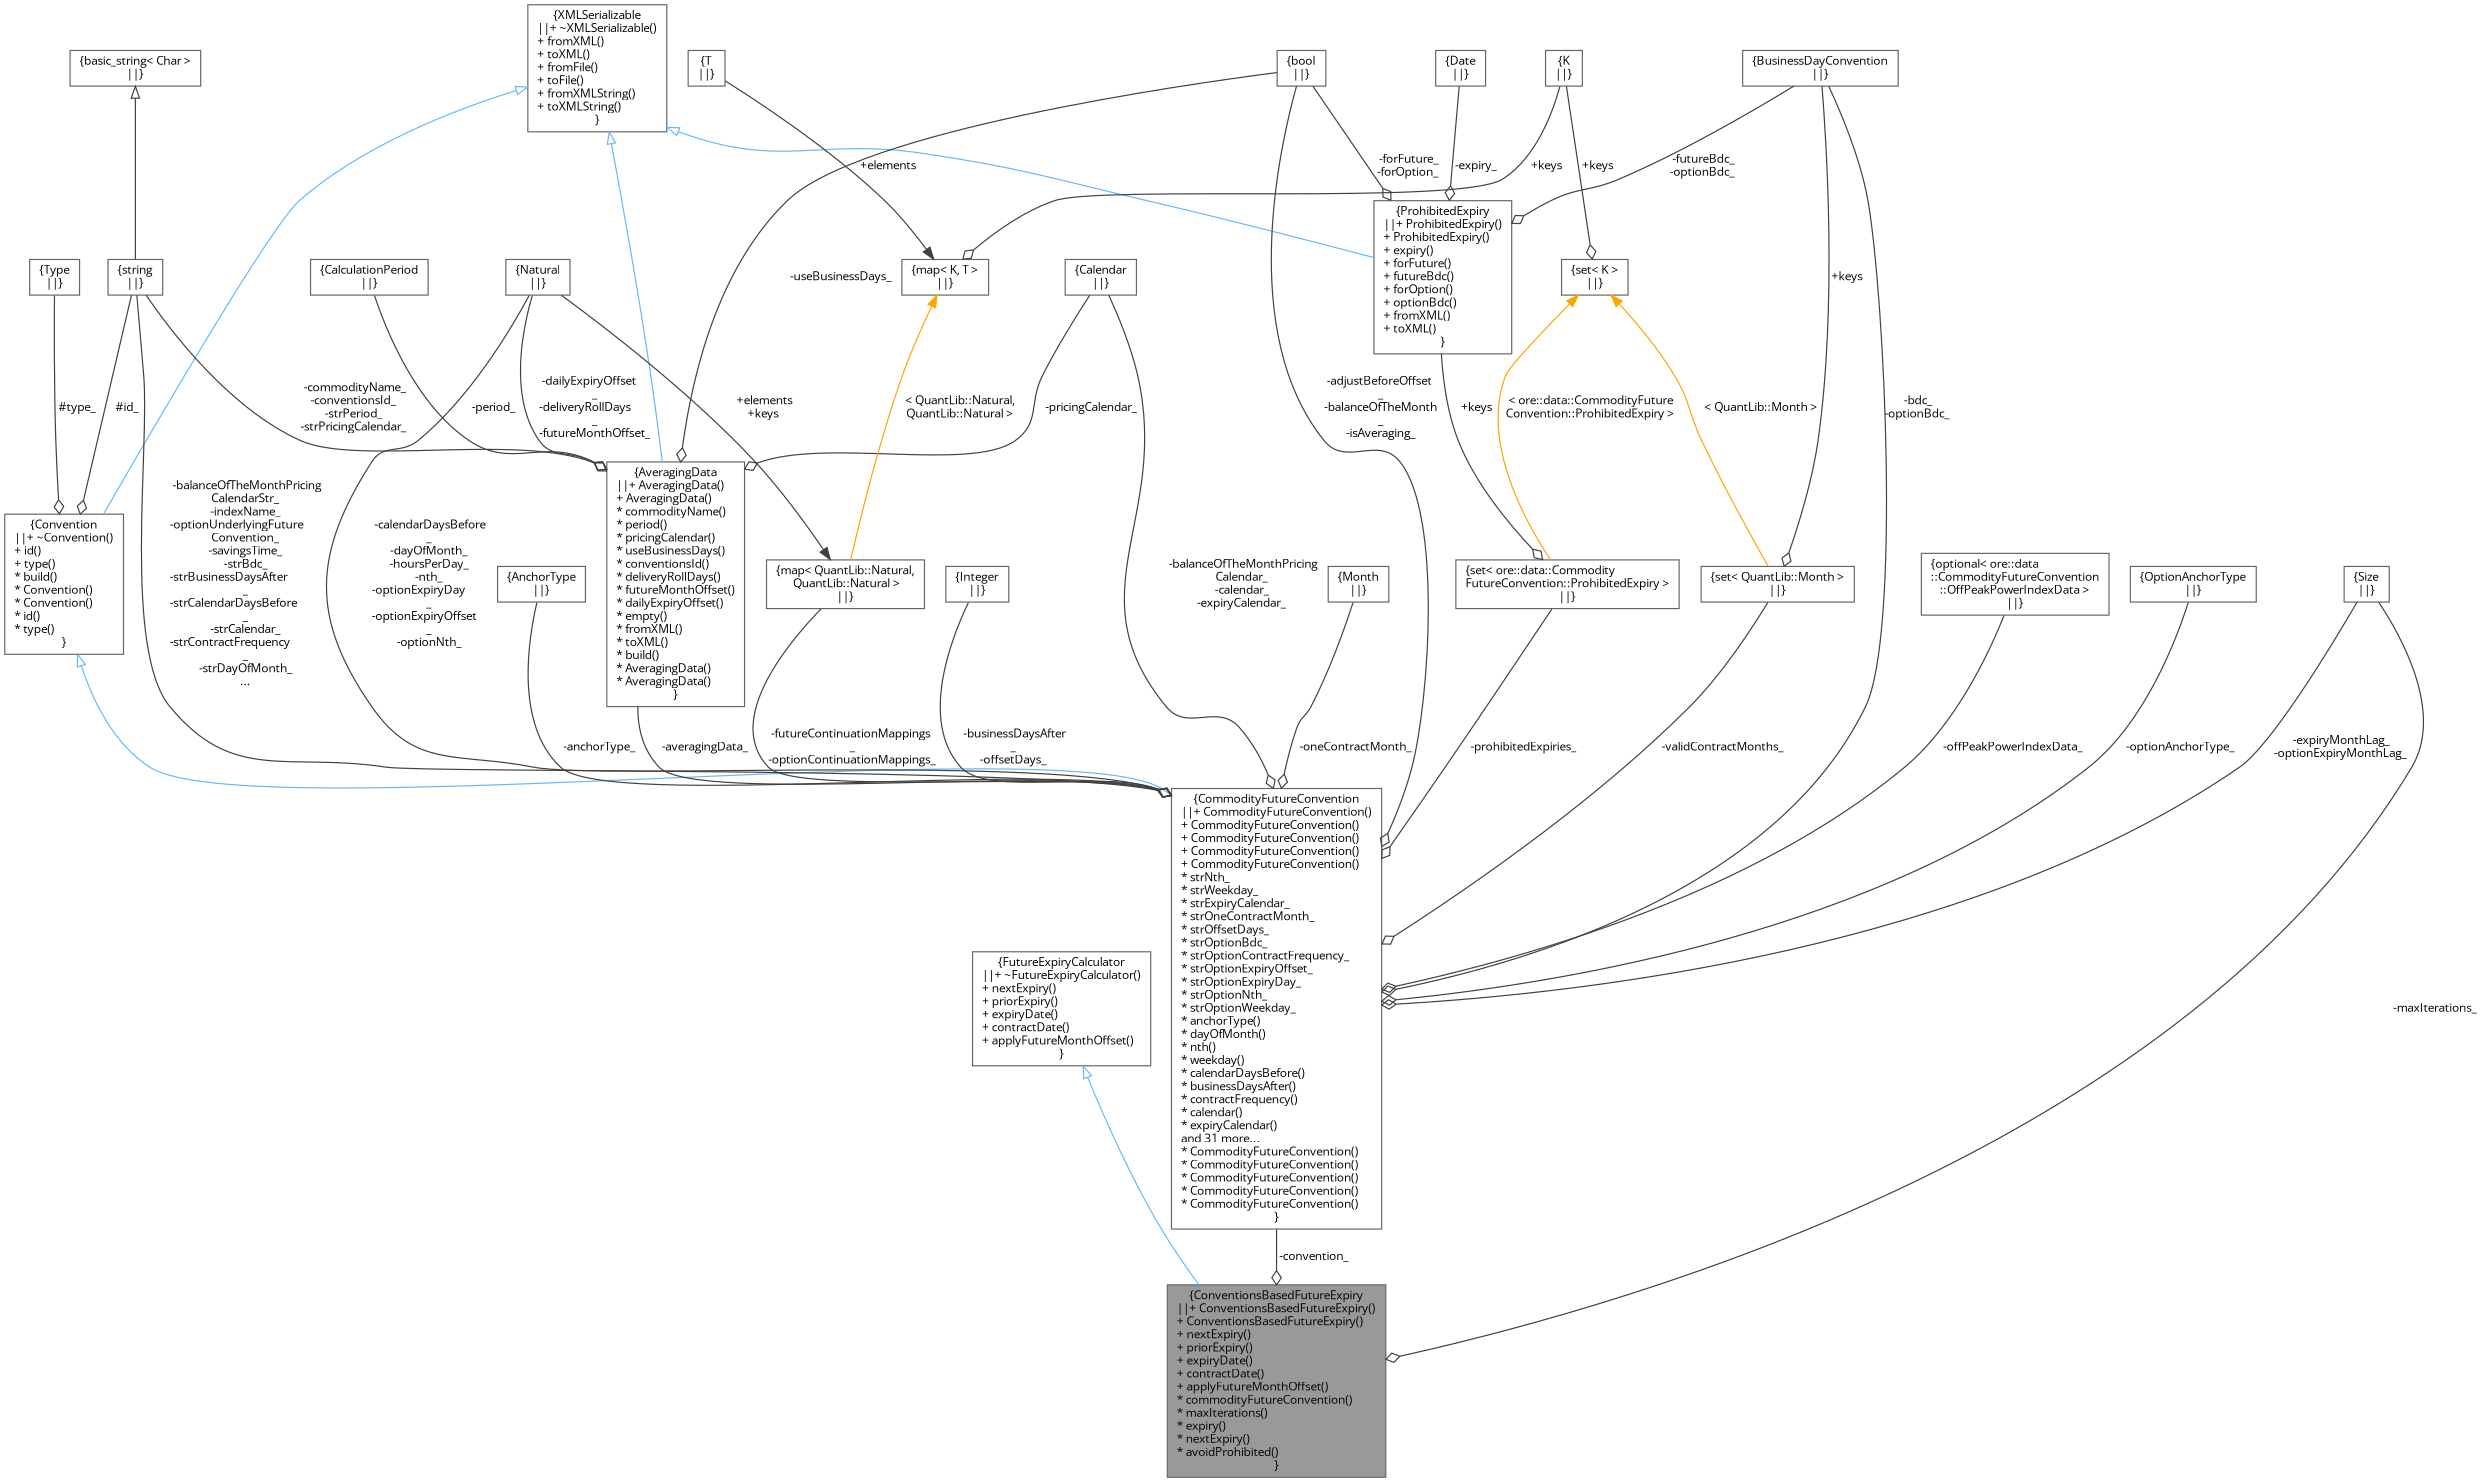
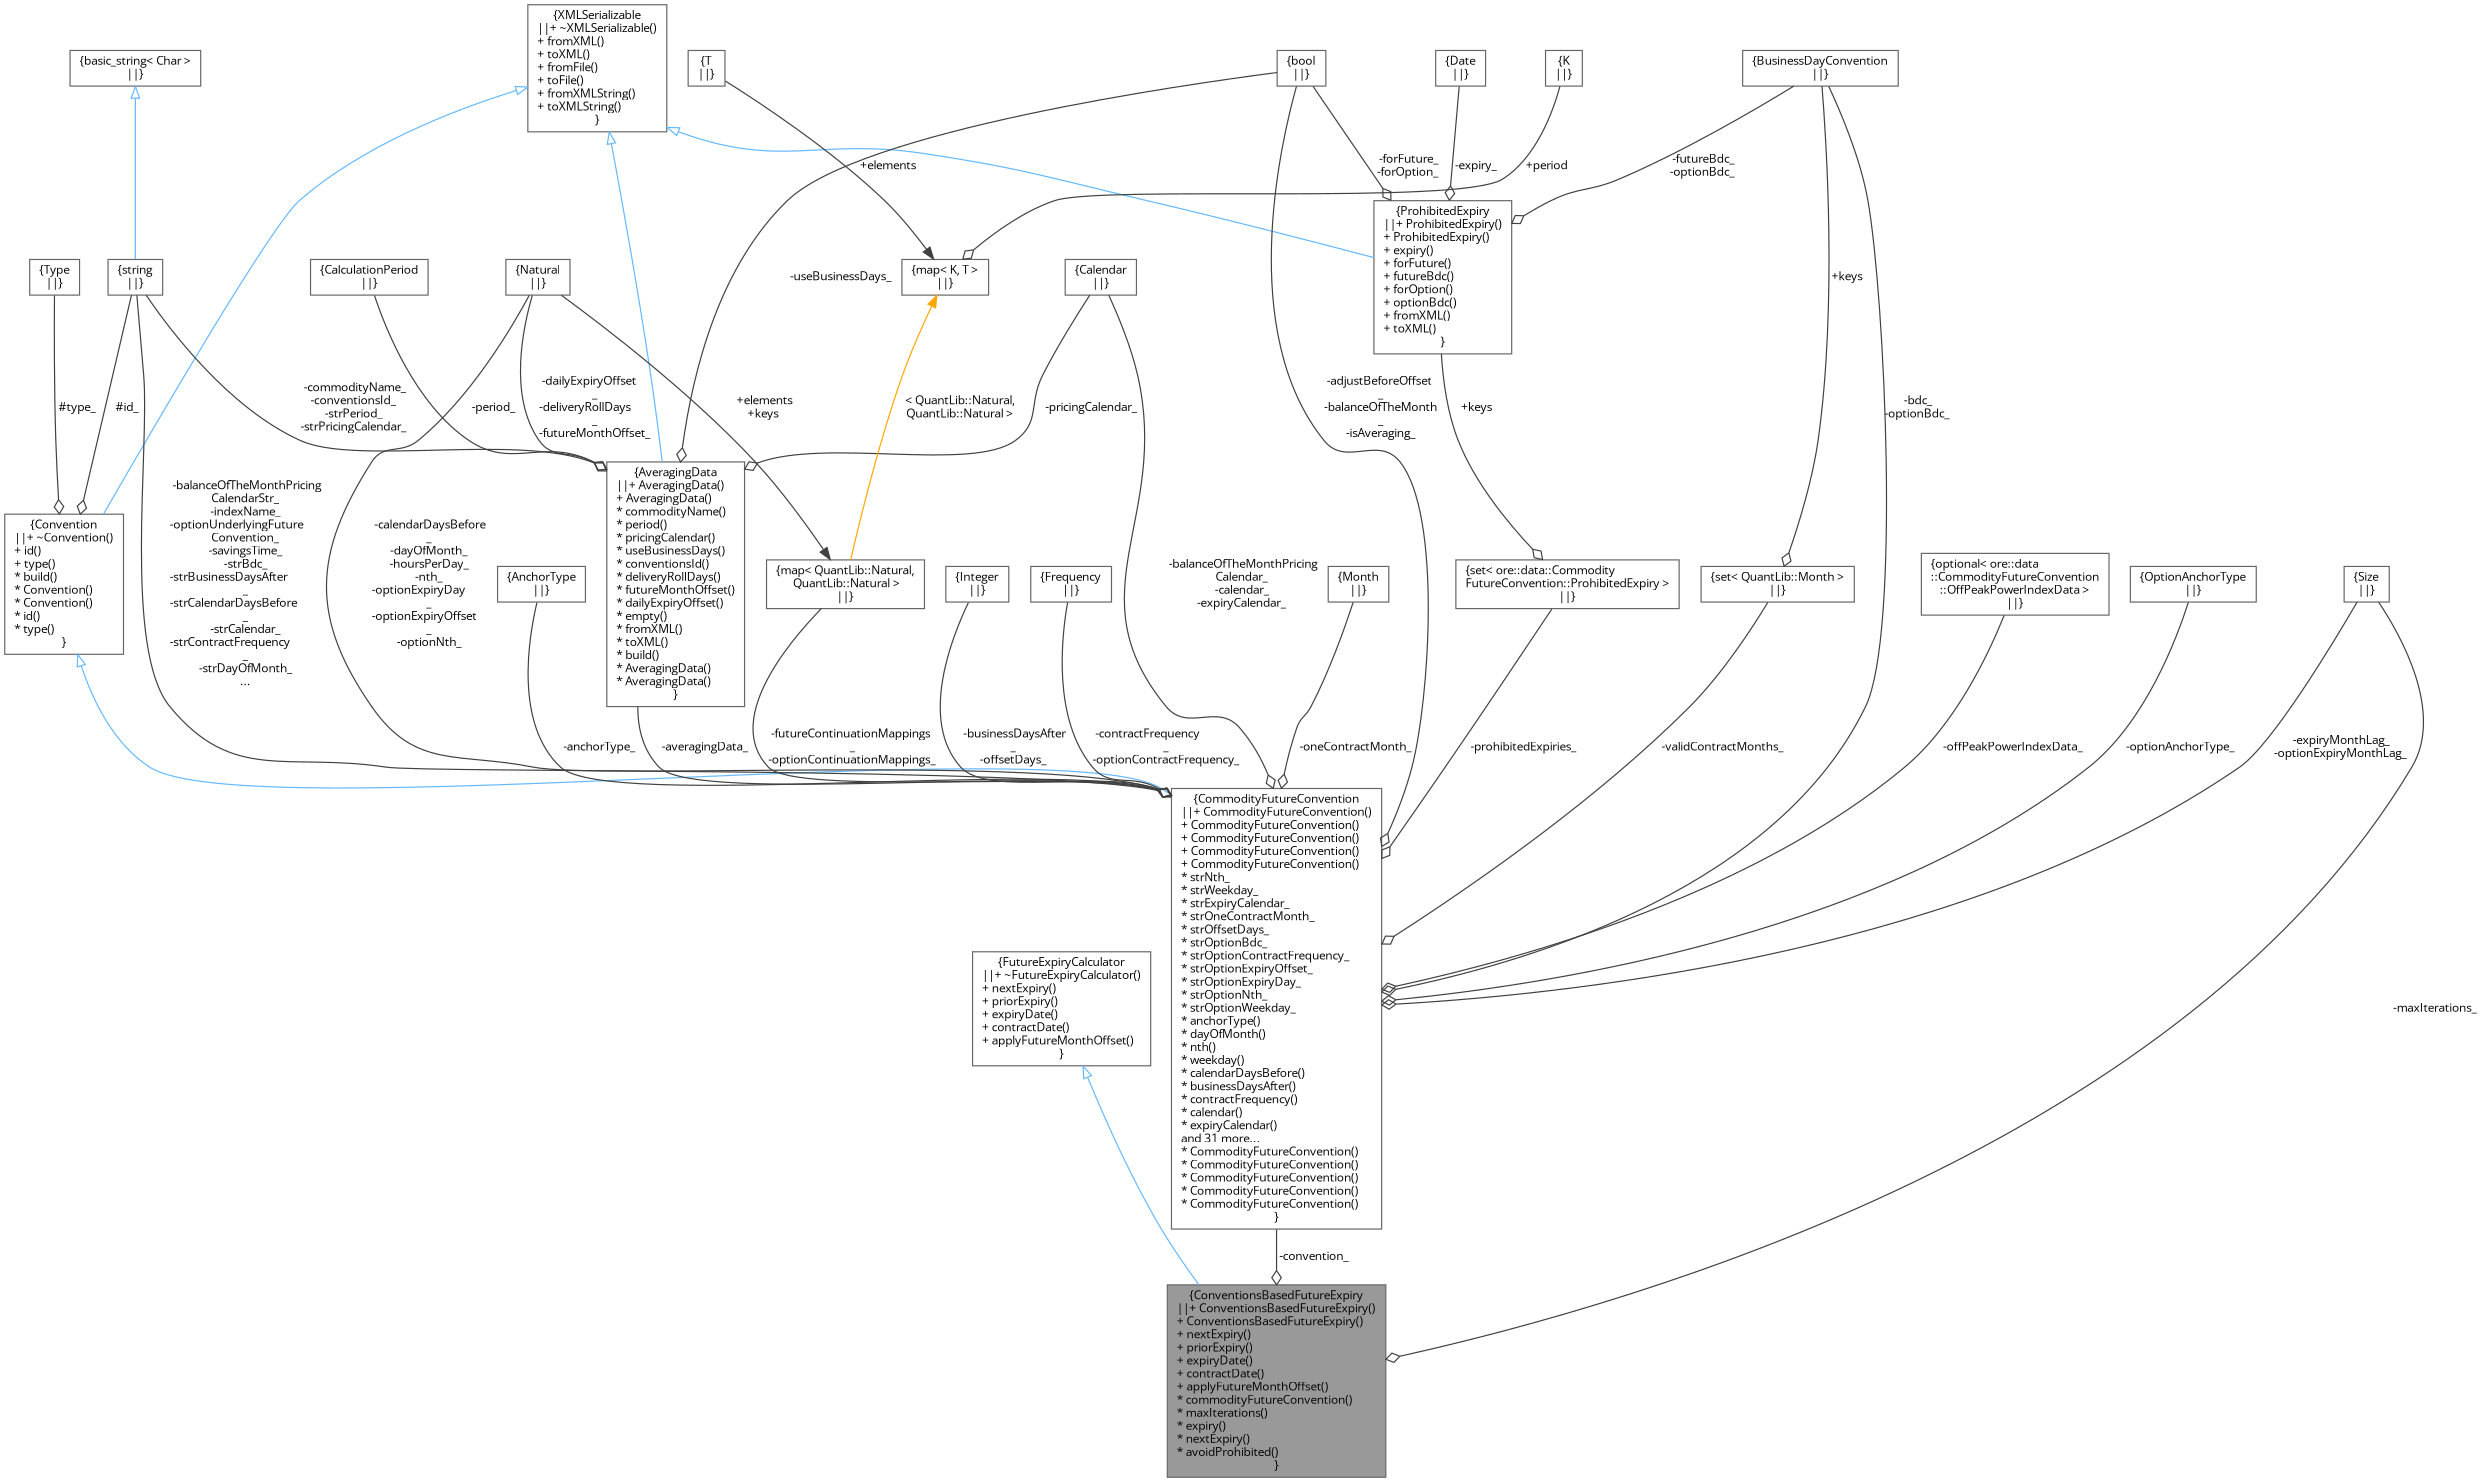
(1546, 166) -> (1546, 166)
(135, 179) -> (135, 179)
(1595, 277) -> none
none -> (1071, 584)
